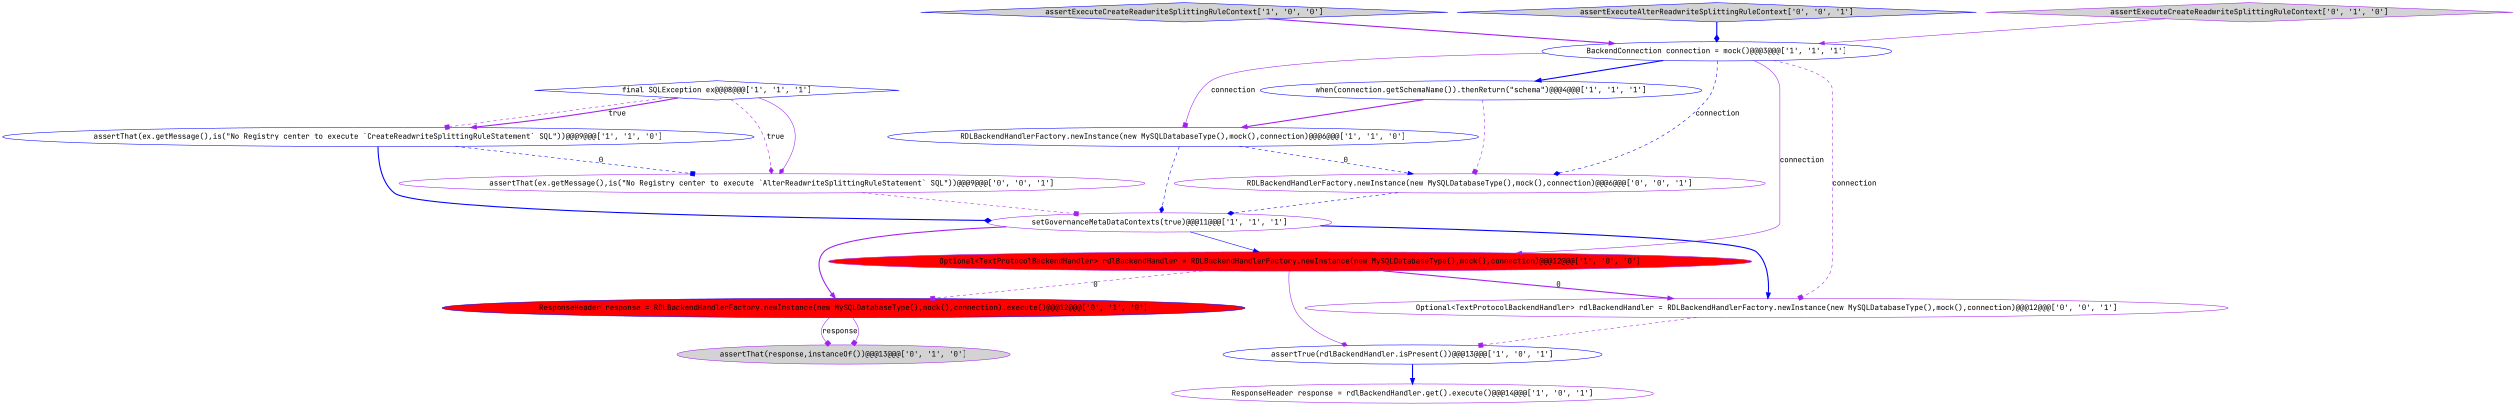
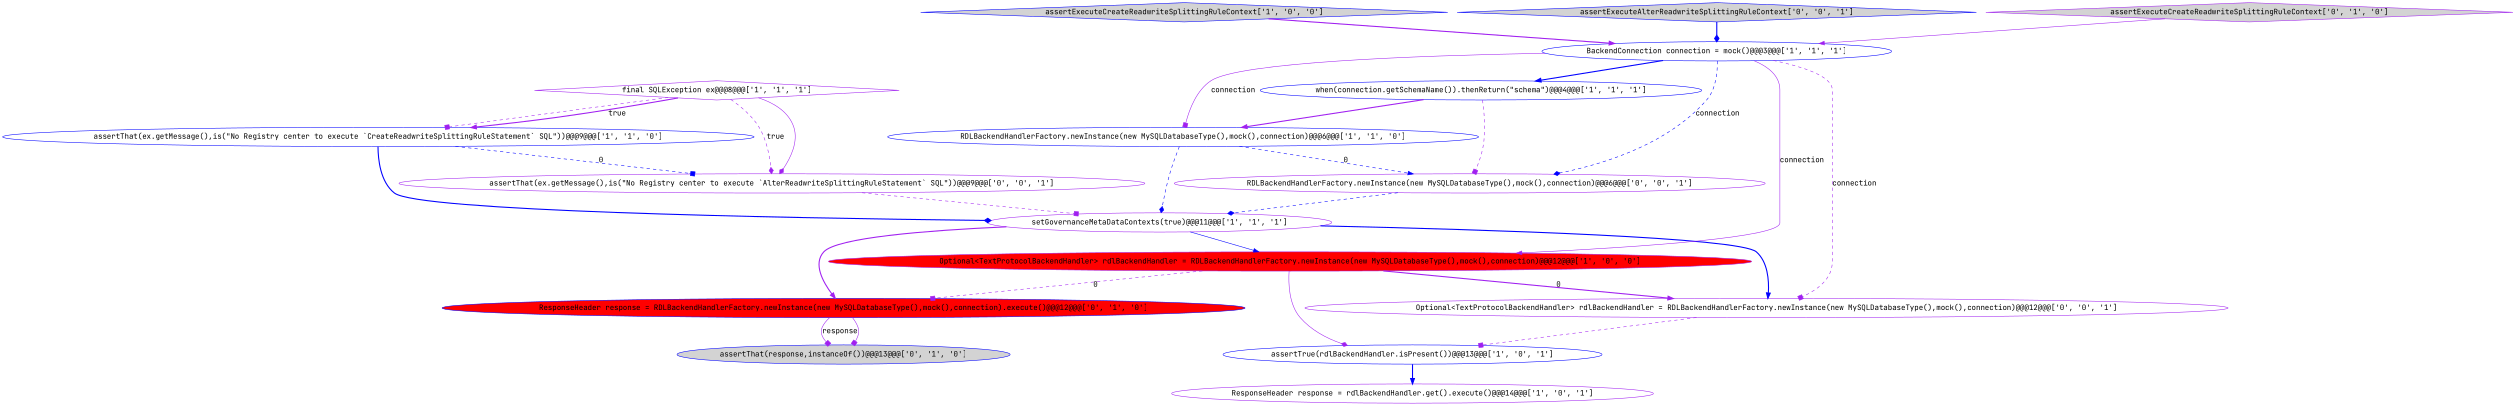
(717, 90) -> (717, 90)
(844, 355) -> (844, 355)
